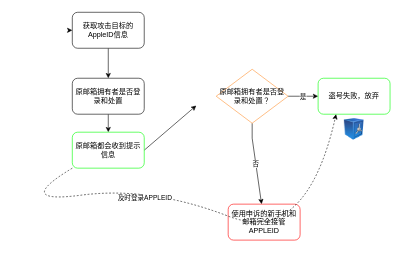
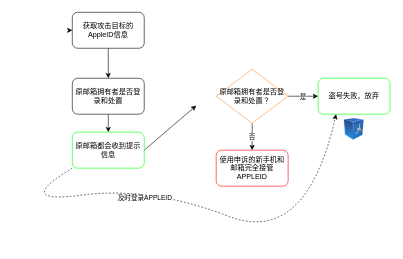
(264, 222) -> (252, 168)
